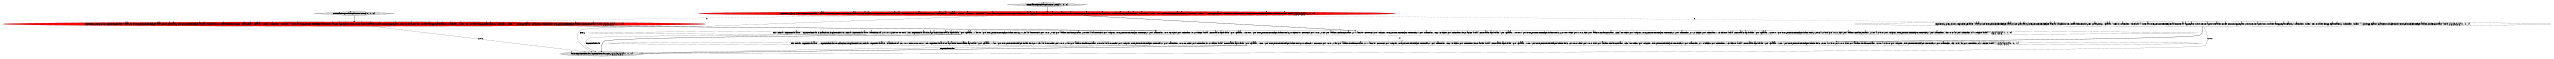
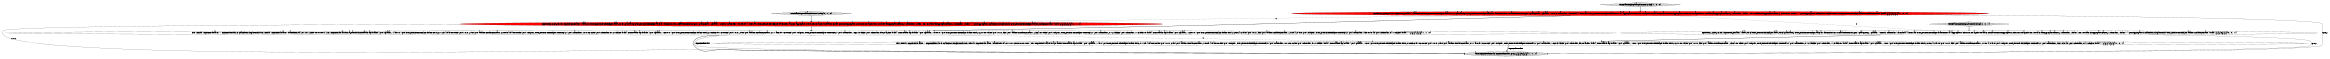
none -> (1969, 24)
